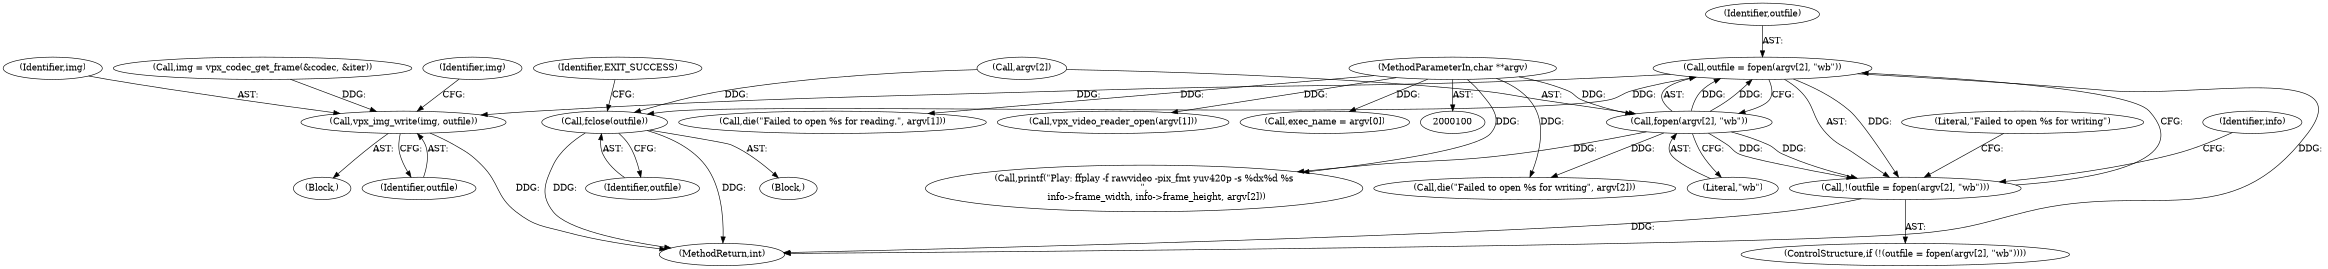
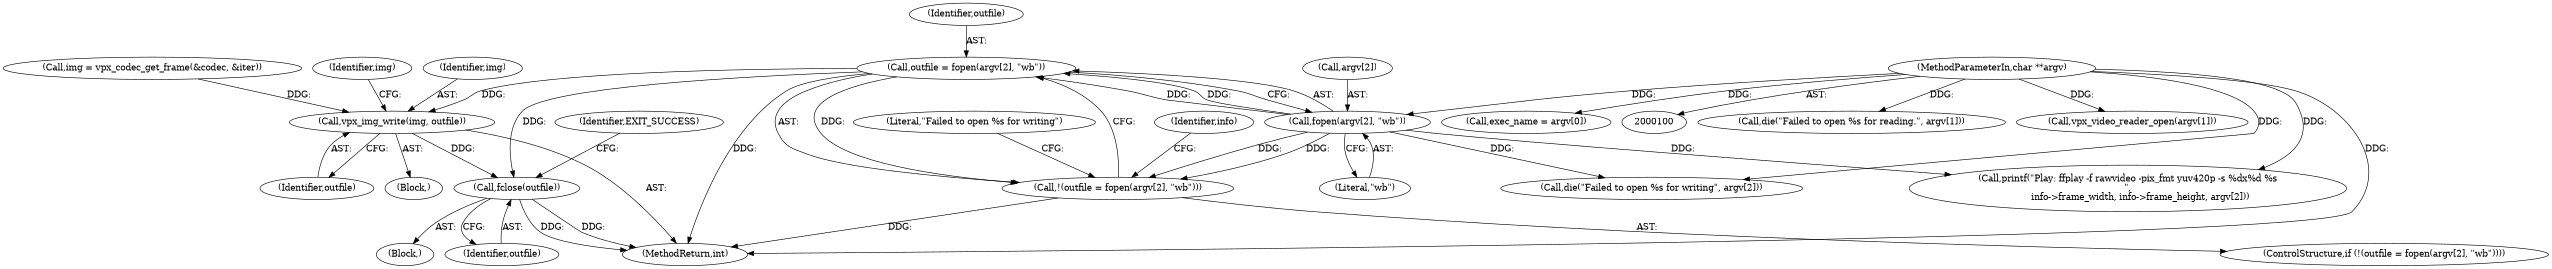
(808, 80) -> (452, 154)
(529, 188) -> (658, 188)
none -> (1736, 241)
